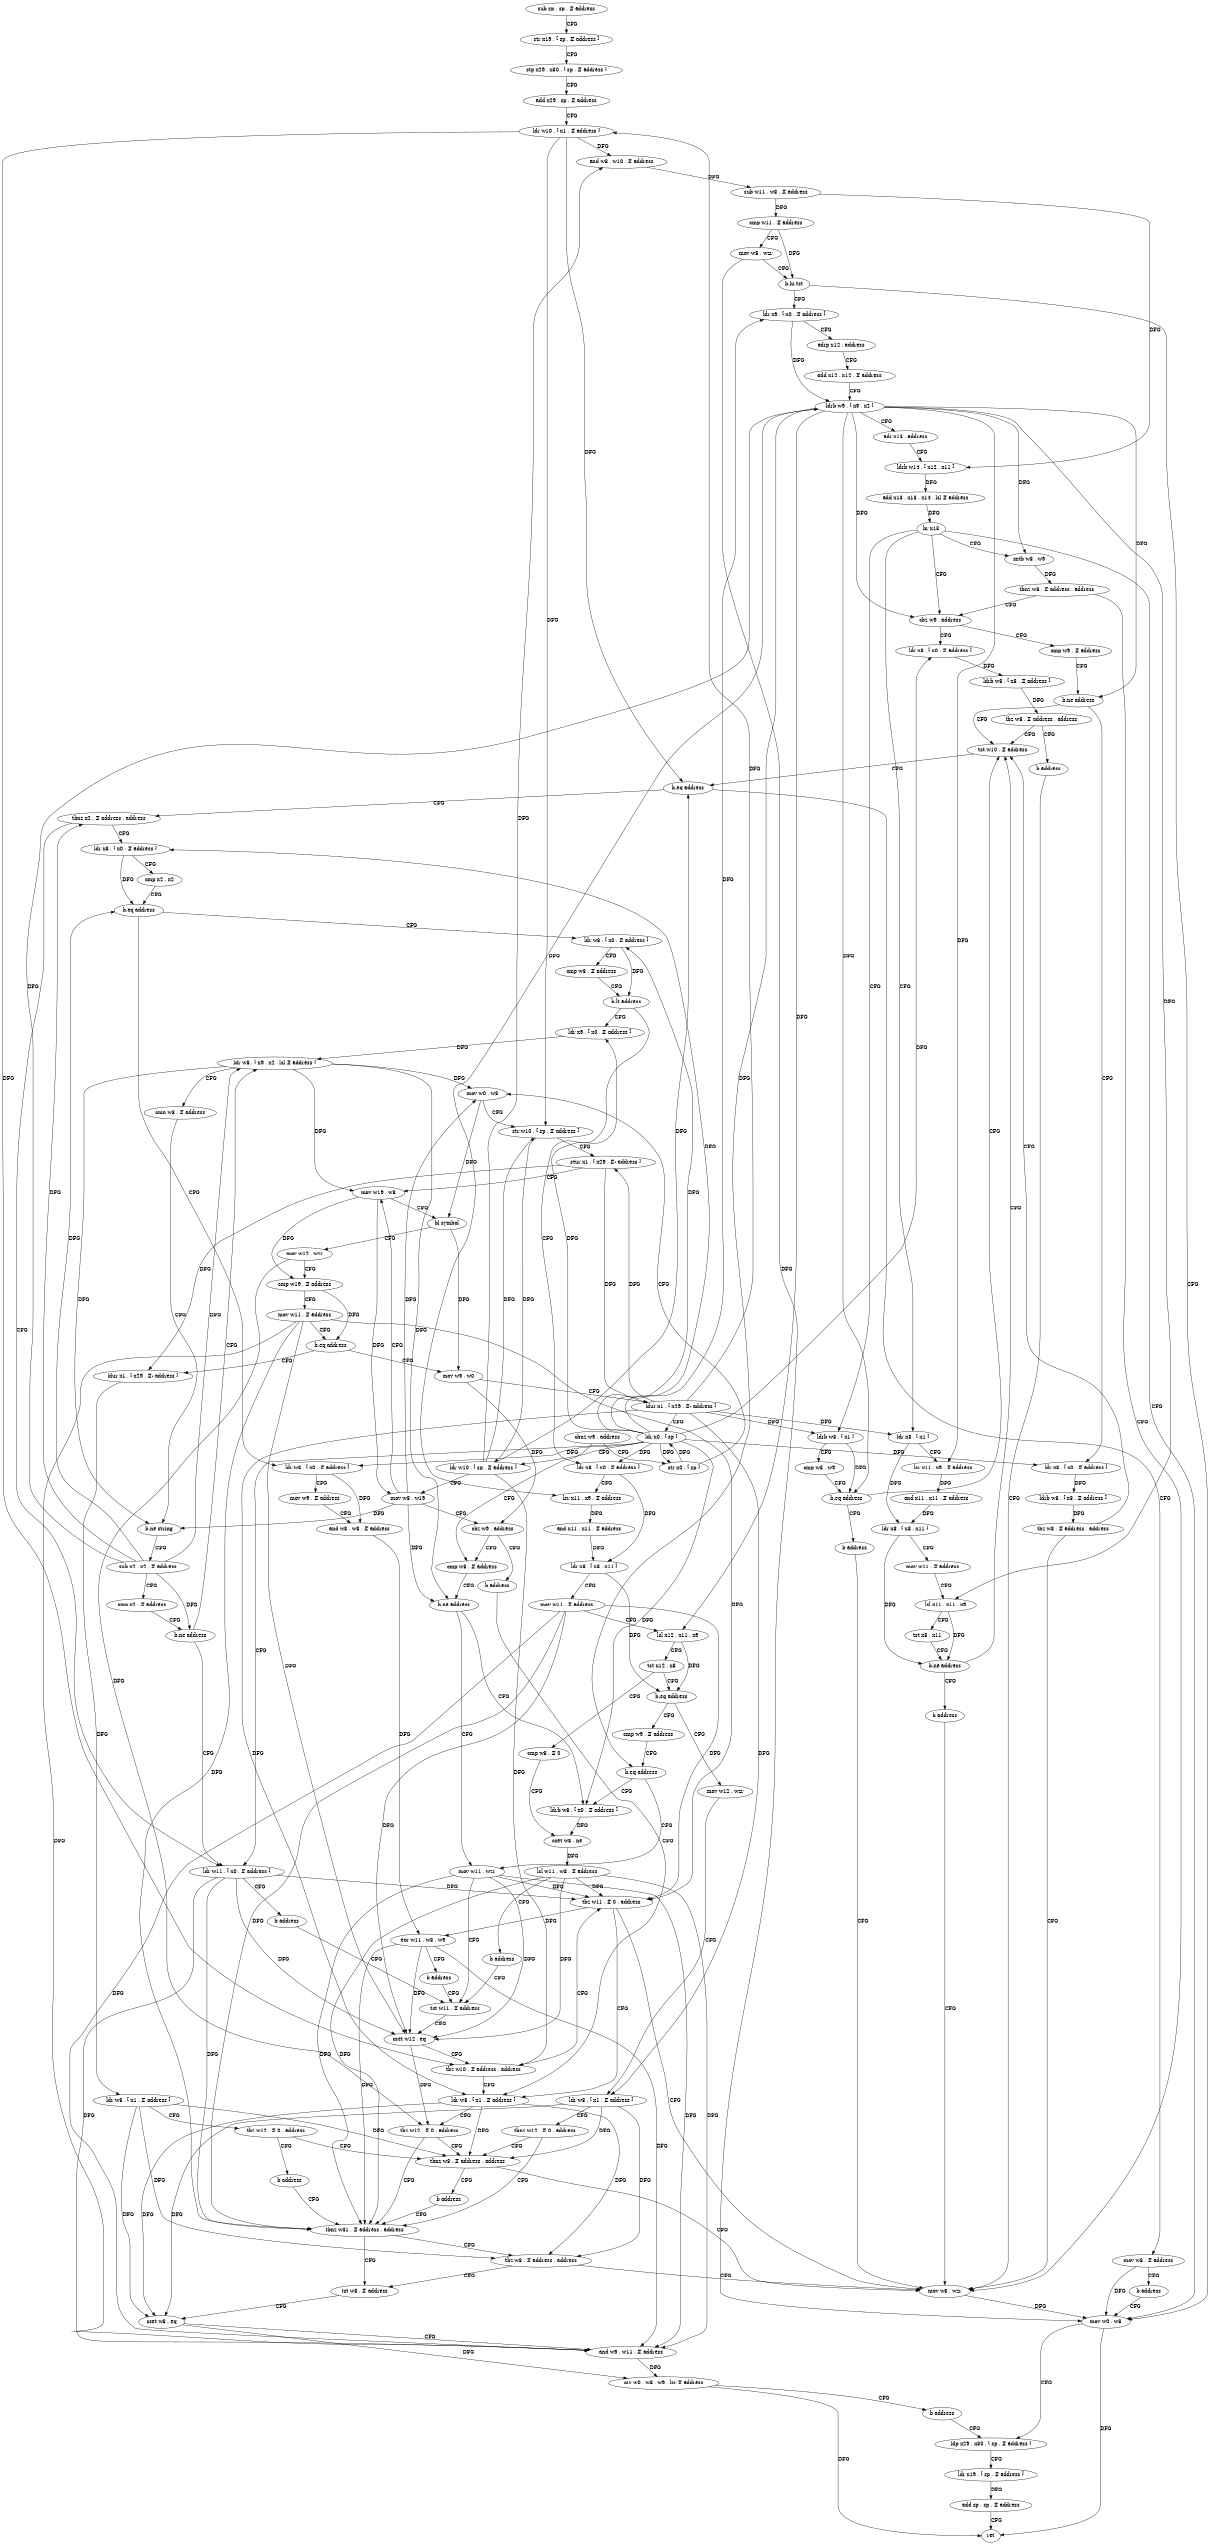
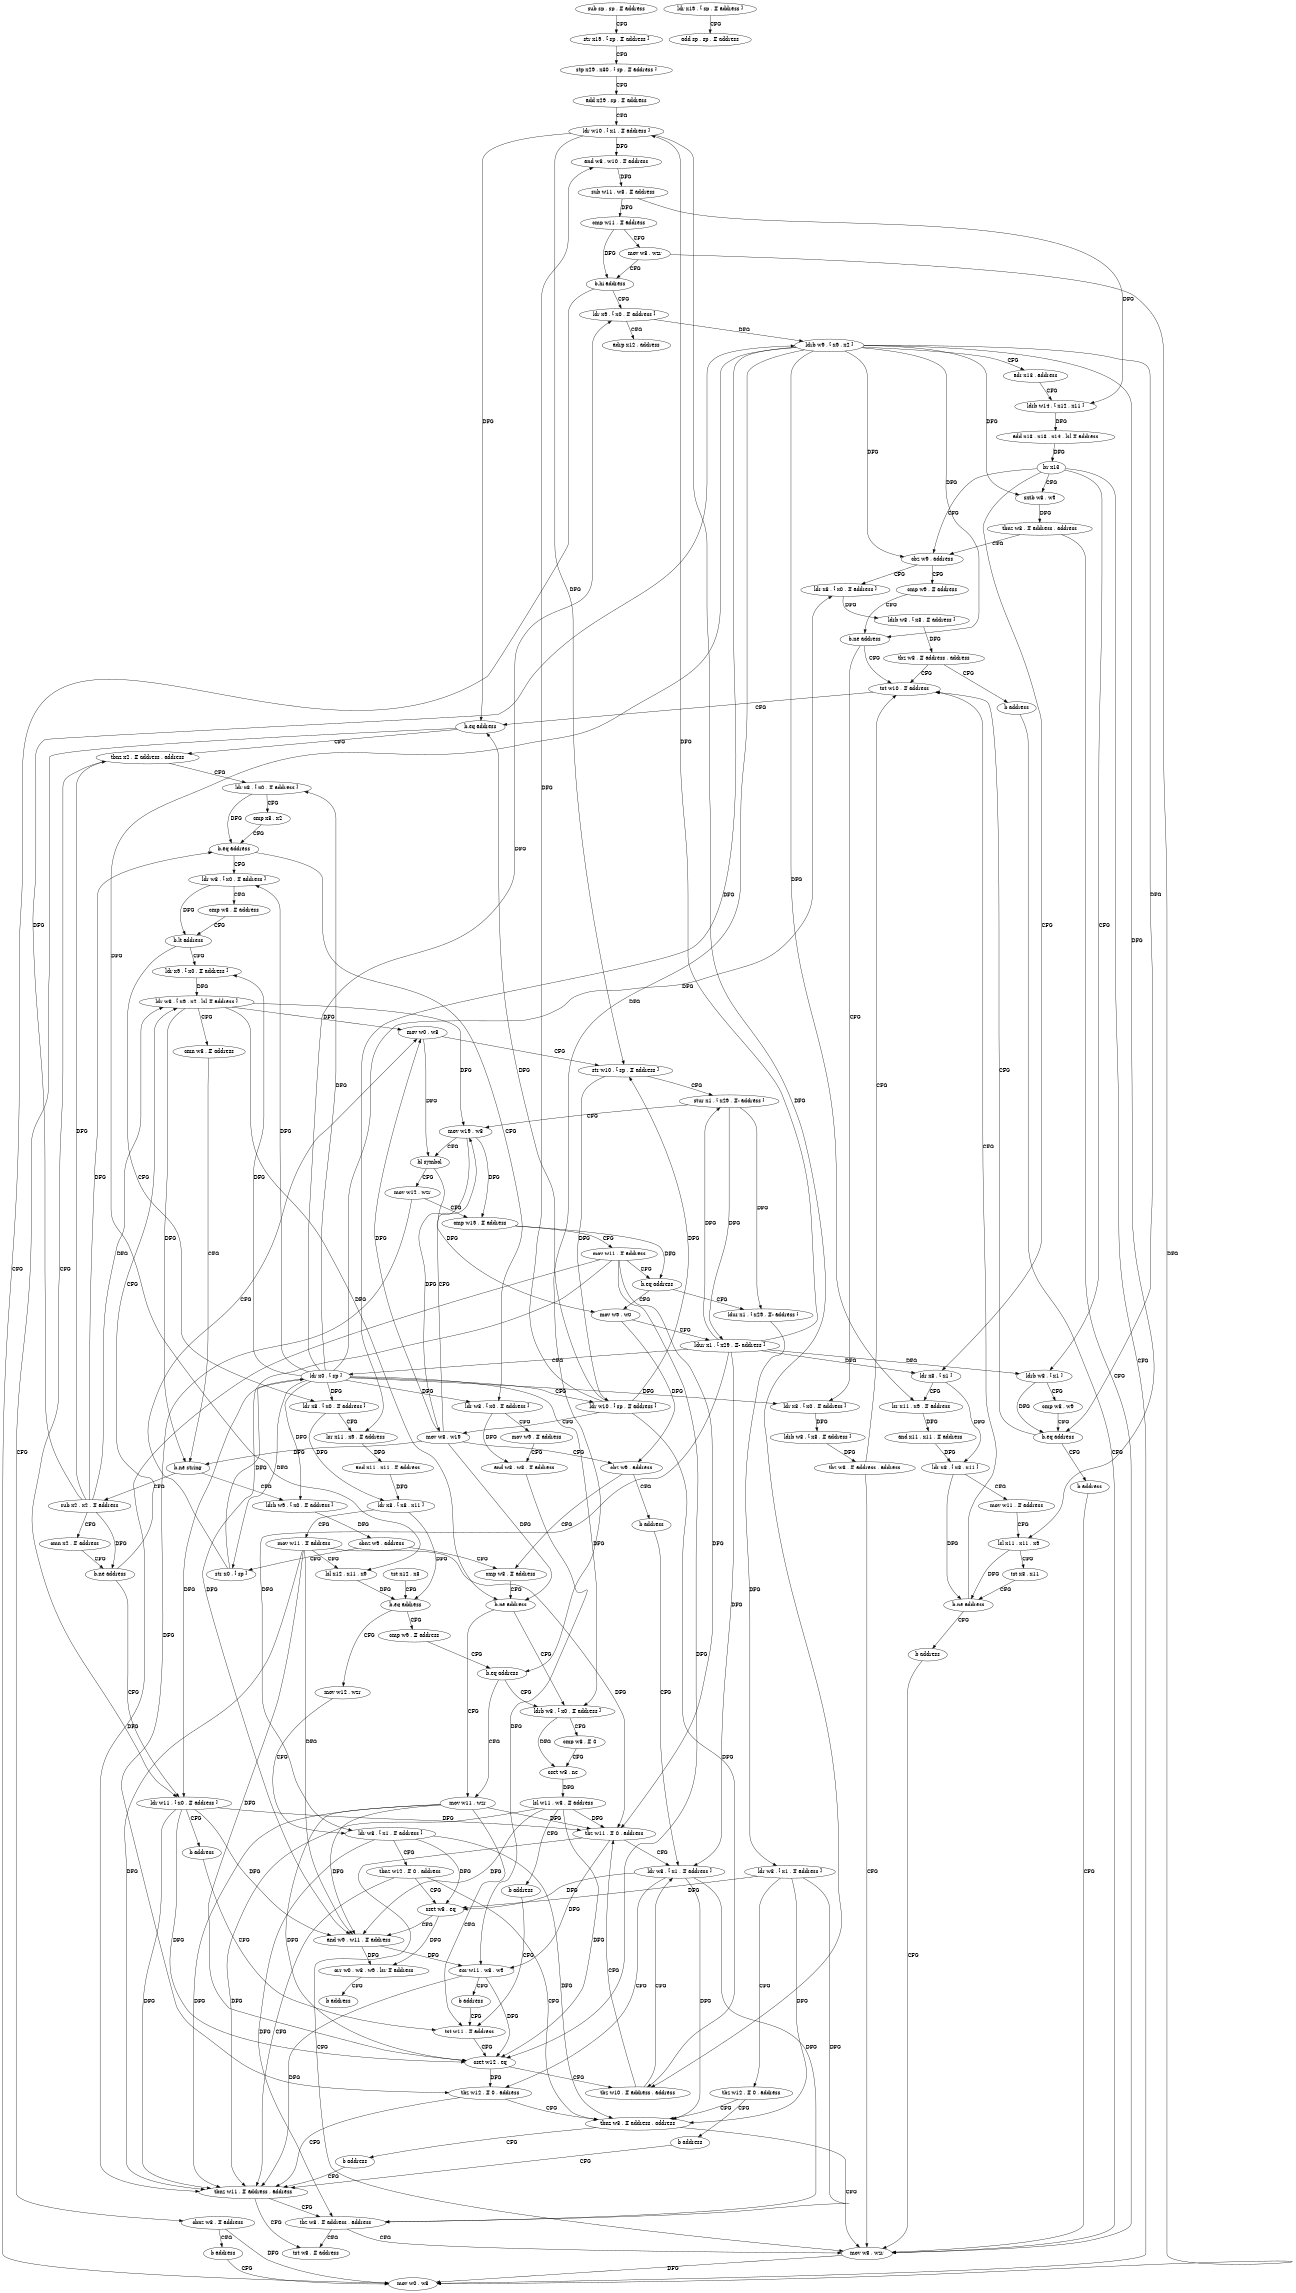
(794, 284) -> (610, 284)
(850, 376) -> none
(160, 880) -> (268, 819)
none -> (300, 1506)
(671, 1649) -> none
(261, 1651) -> (190, 1590)
(604, 1709) -> (573, 1725)
(652, 2085) -> (419, 1955)
(365, 2230) -> (253, 2192)
(1148, 2261) -> (218, 2223)
(262, 2307) -> (424, 1889)
(991, 2444) -> none
(997, 2490) -> (716, 24)
(991, 2536) -> none
